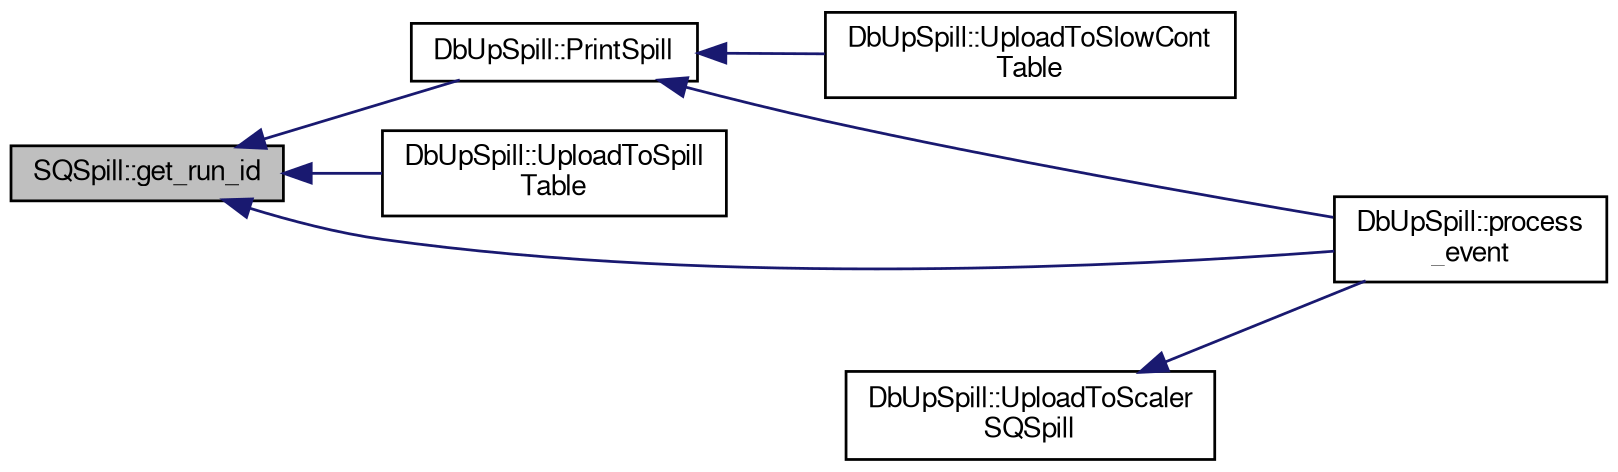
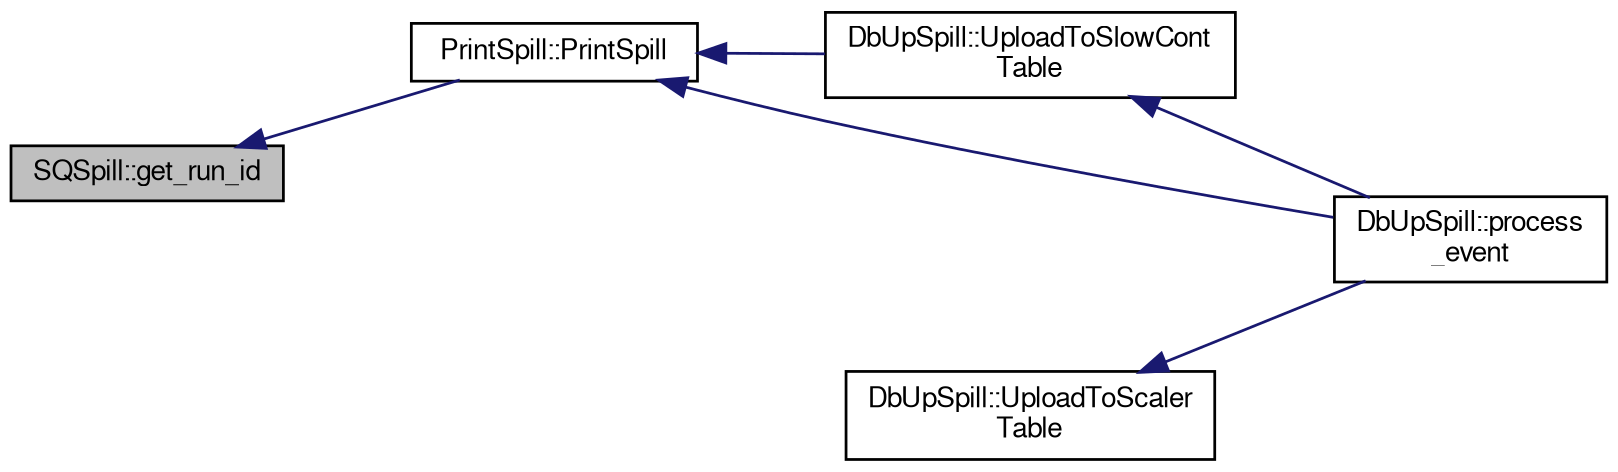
(554, 52) -> (554, 52)
(554, 173) -> none
(790, 268) -> (1263, 153)
(1030, 415) -> (1030, 415)
